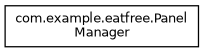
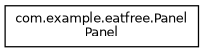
(102, 26) -> (102, 26)
